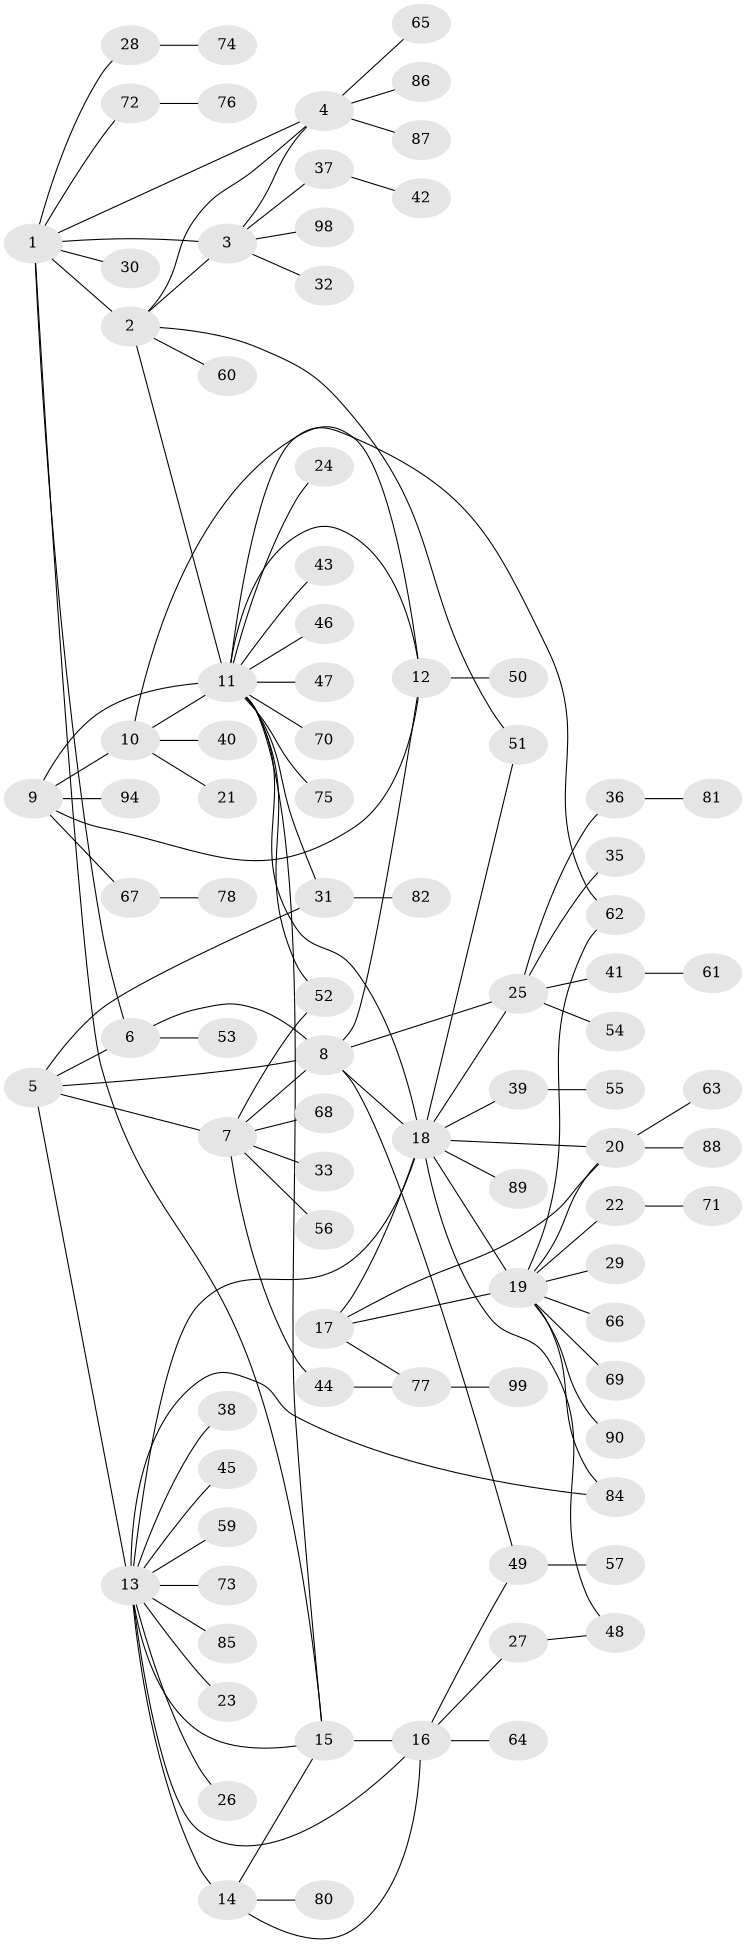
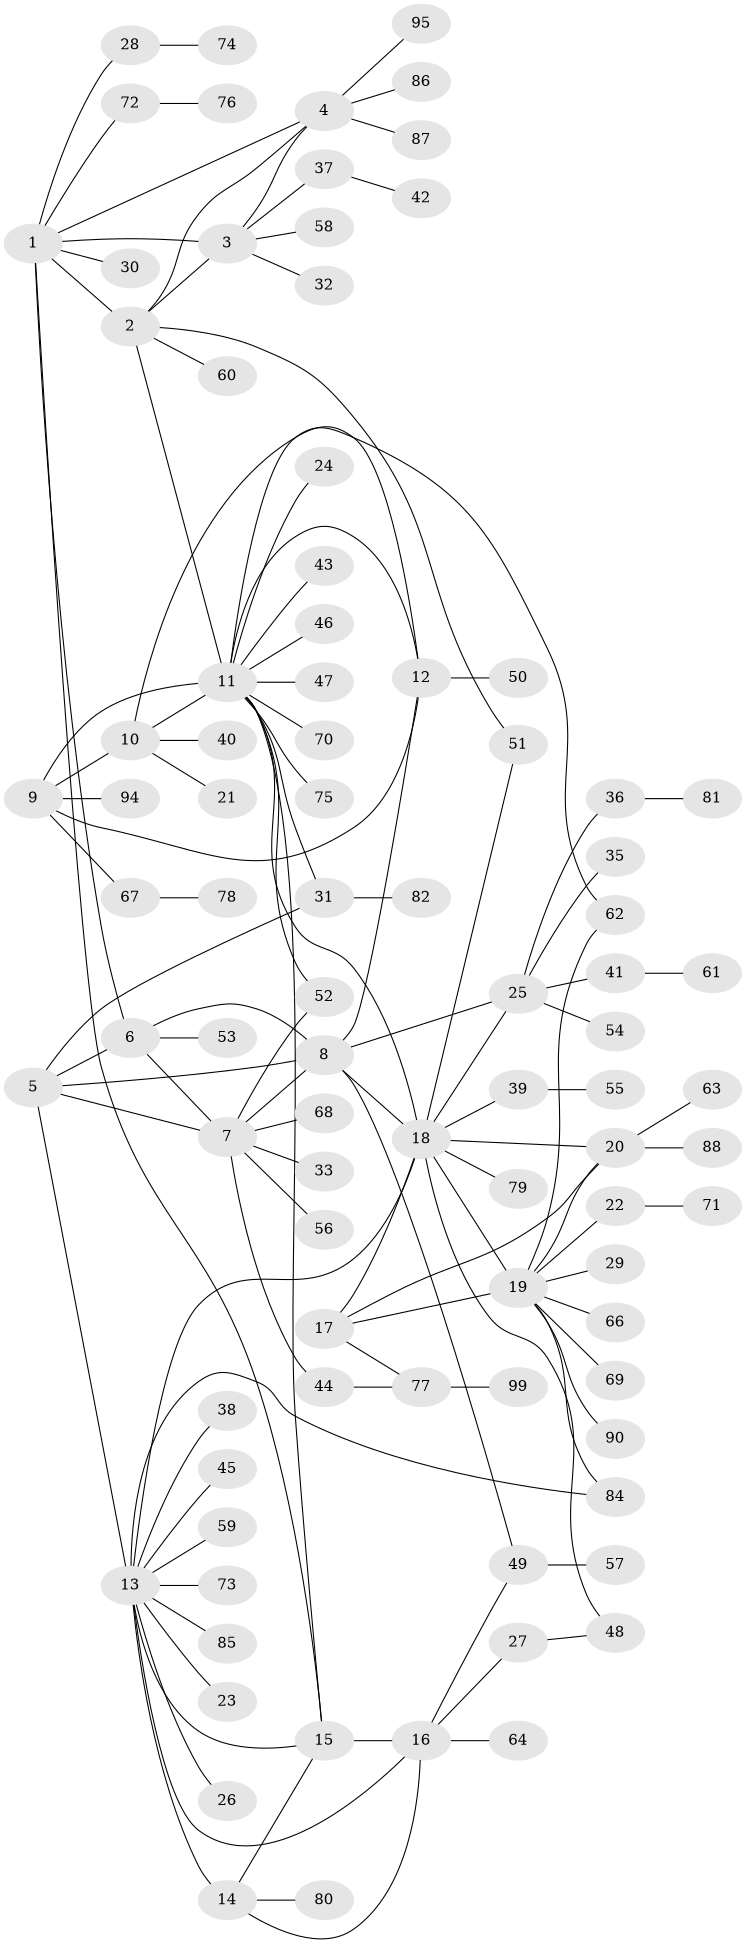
(421, 24) -> (421, 24)
(324, 227) -> (324, 227)
none -> (179, 1088)
(518, 1189) -> (518, 1189)
